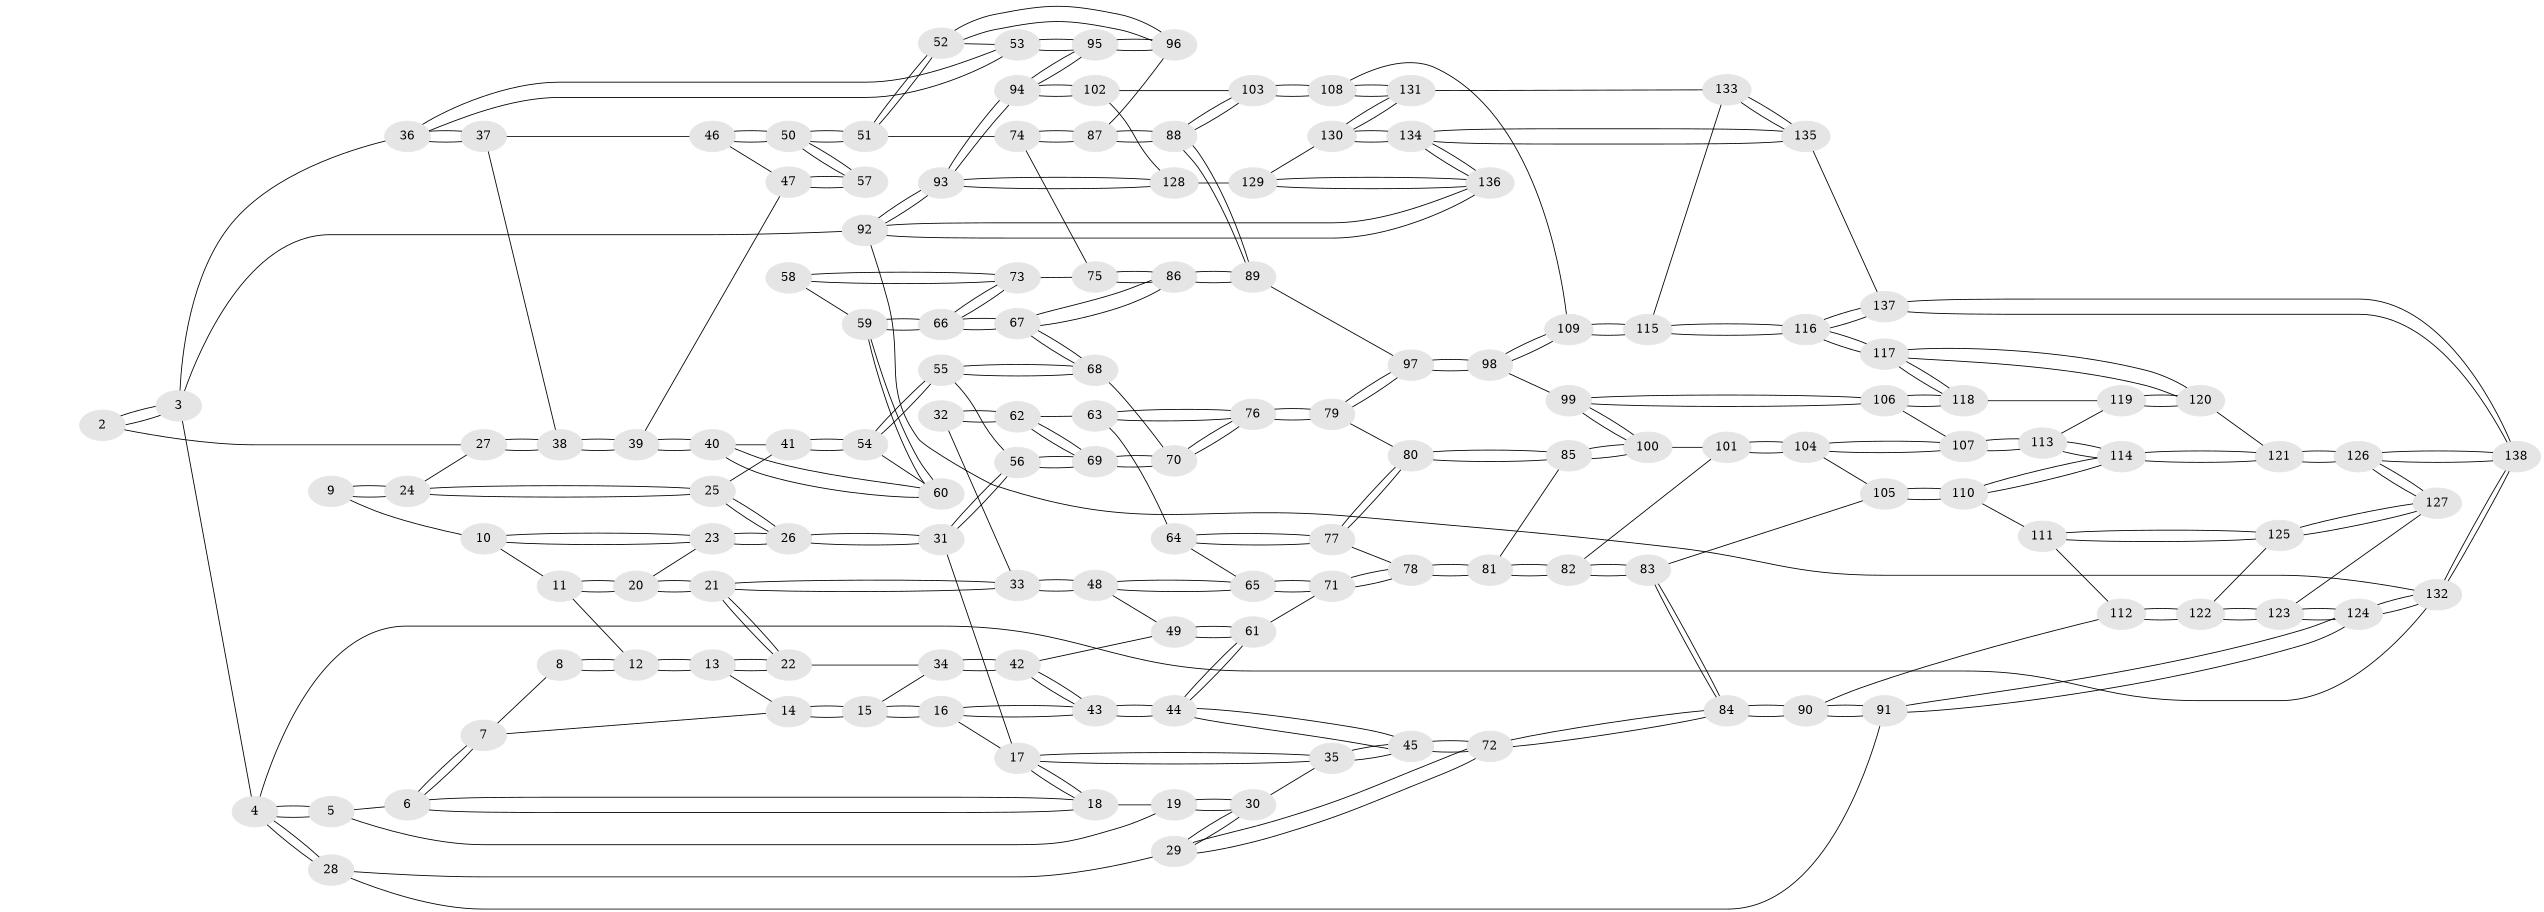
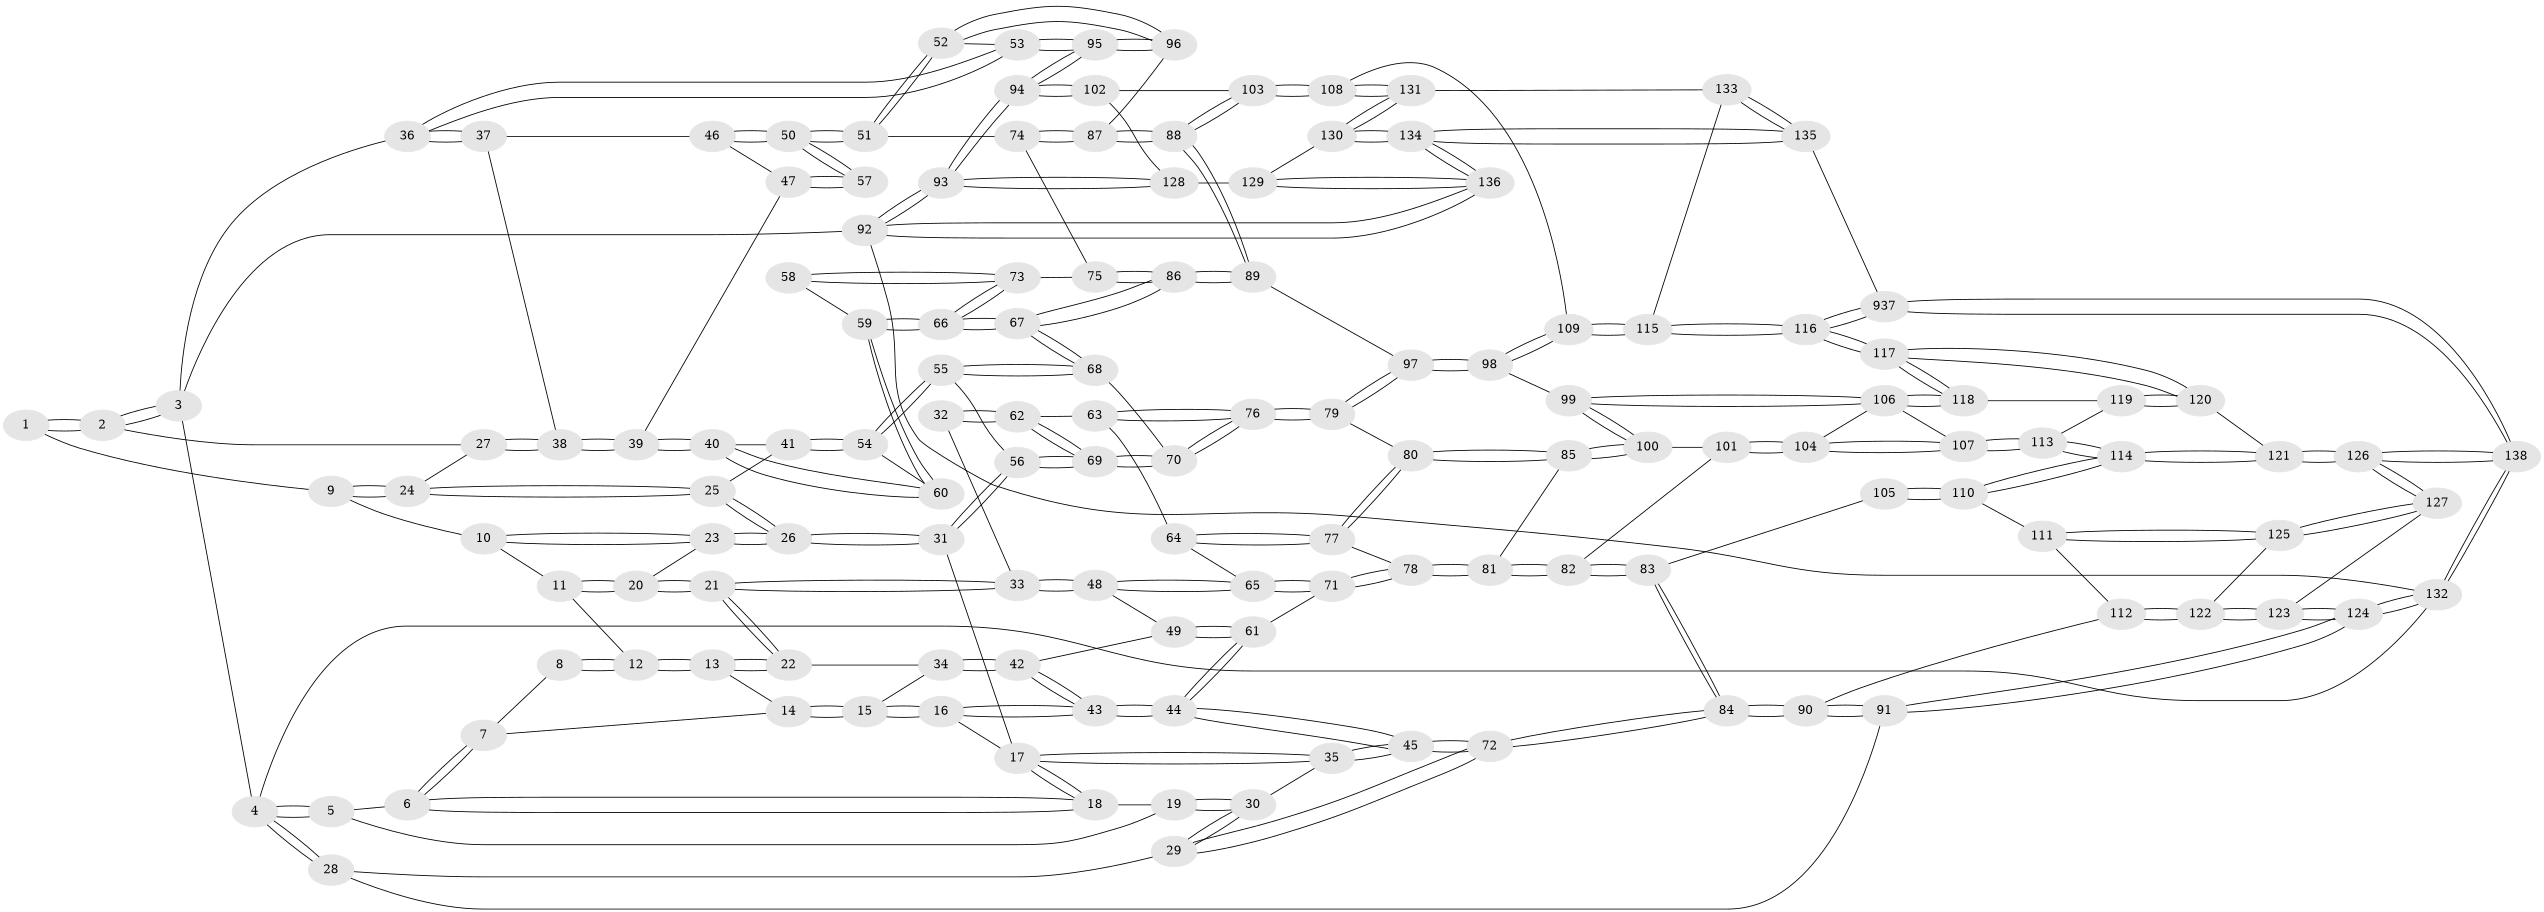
(1885, 307) -> (1885, 307)
none -> (26, 425)
(1845, 471) -> (1845, 424)
